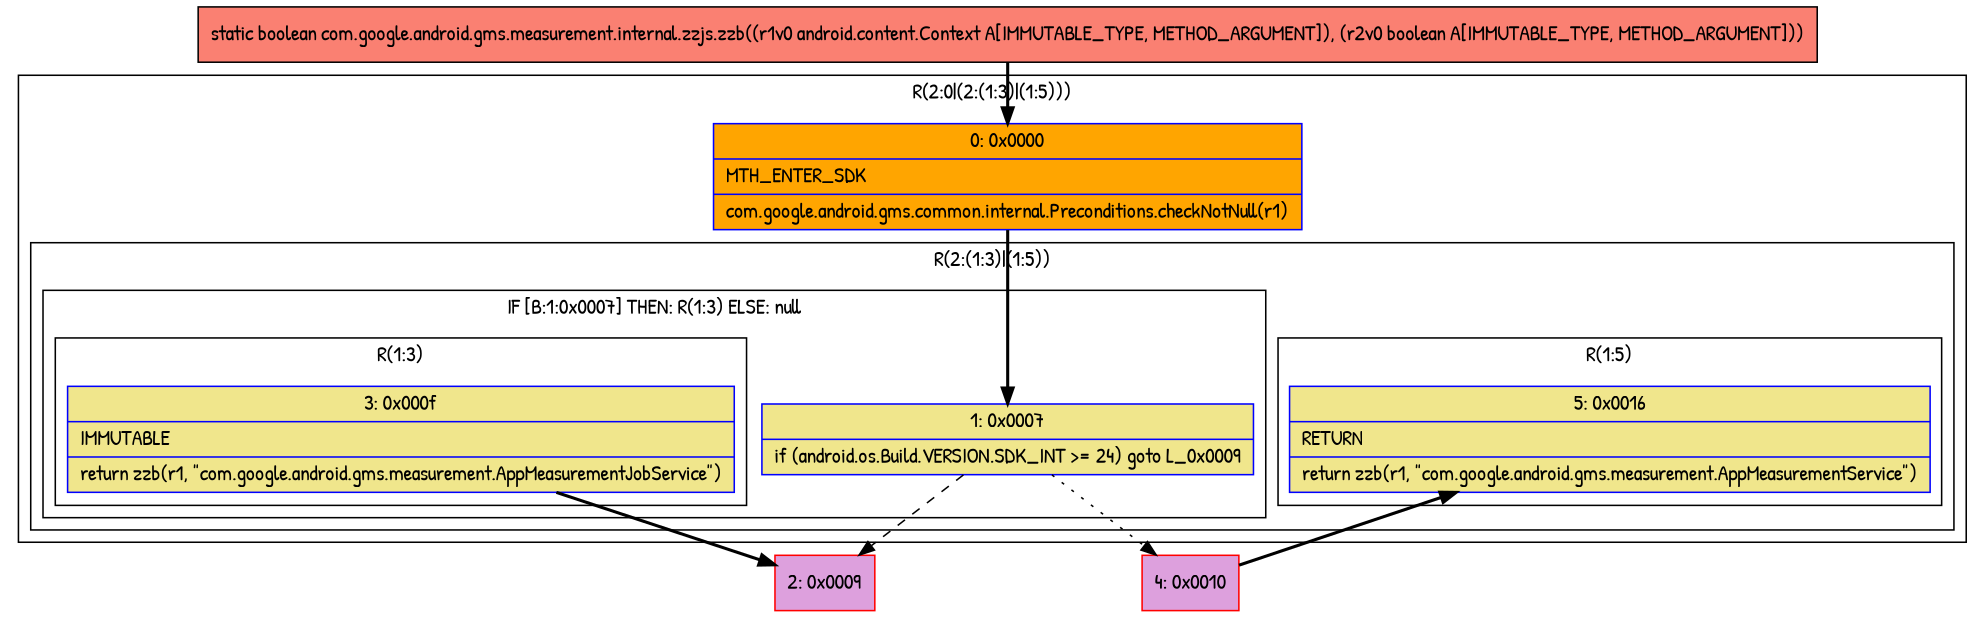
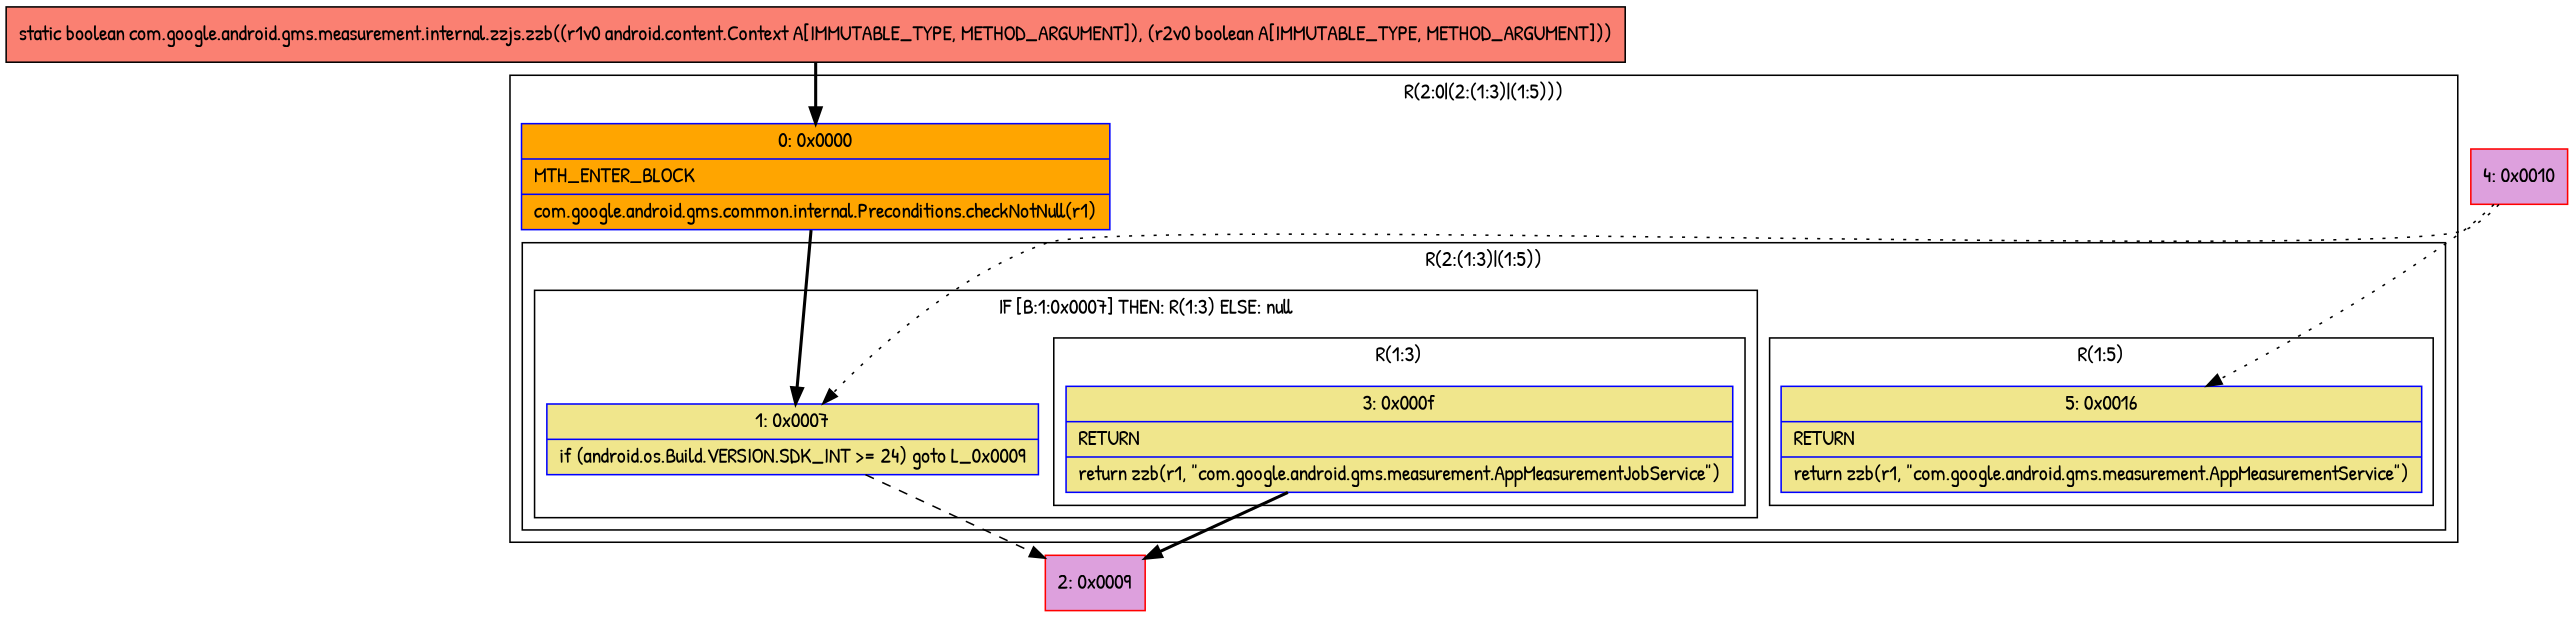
(796, 176) -> (615, 176)
(125, 439) -> (1109, 439)
(1093, 507) -> (1646, 237)
(1375, 519) -> (2362, 299)
